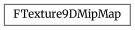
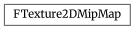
(67, 15) -> (67, 15)
